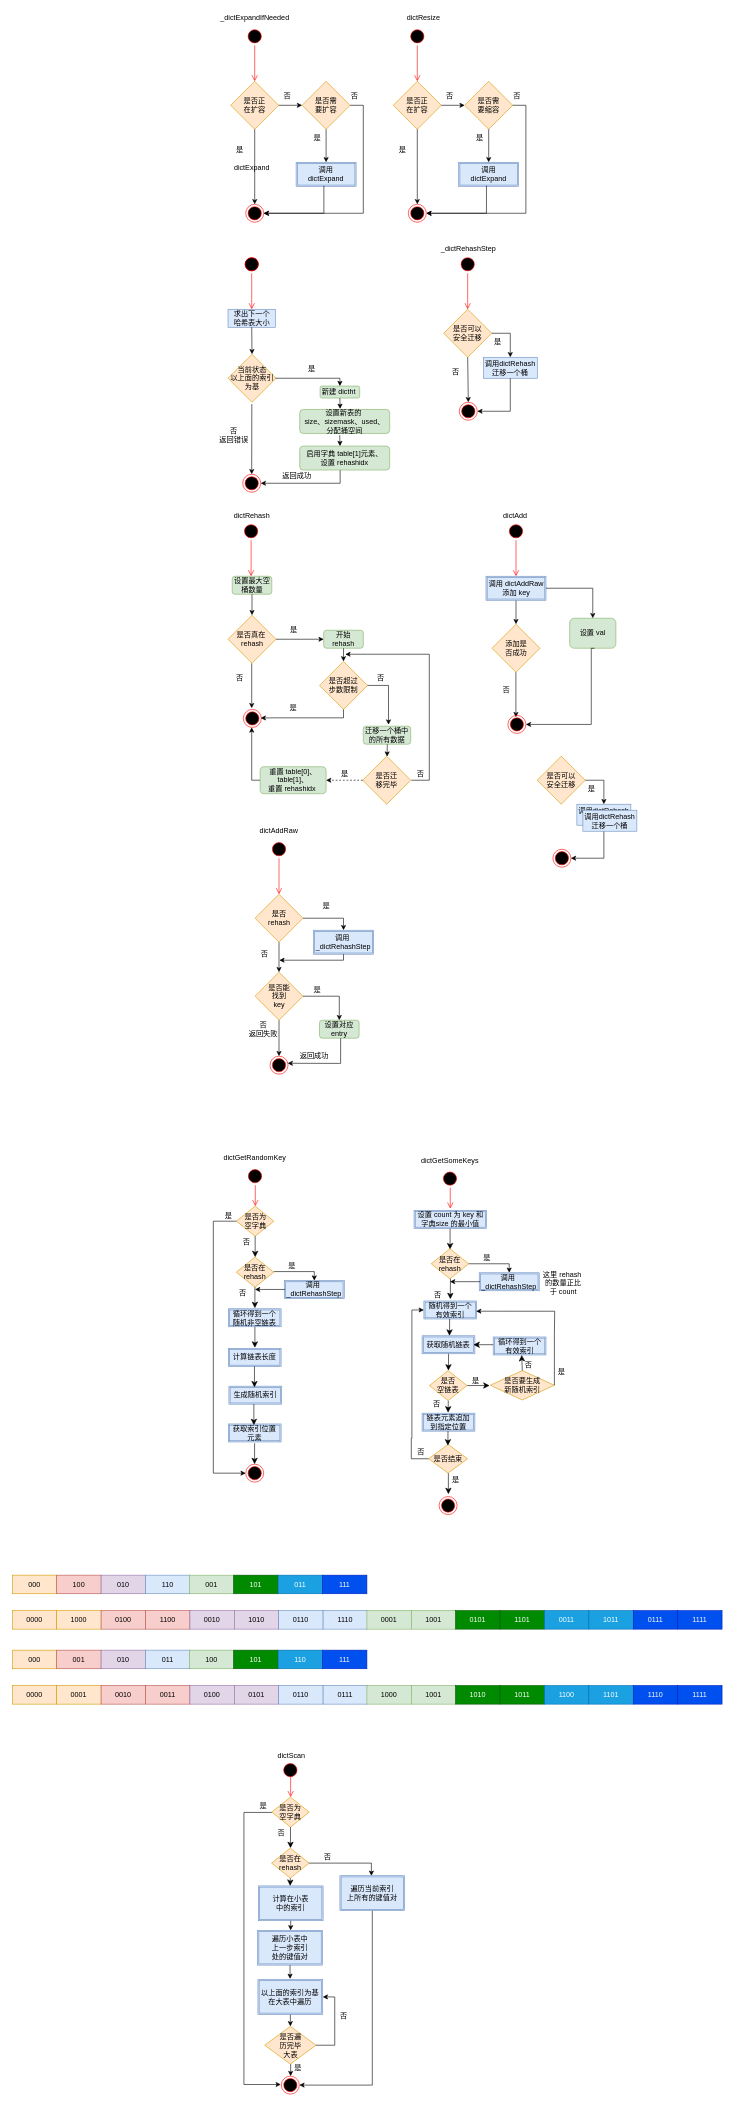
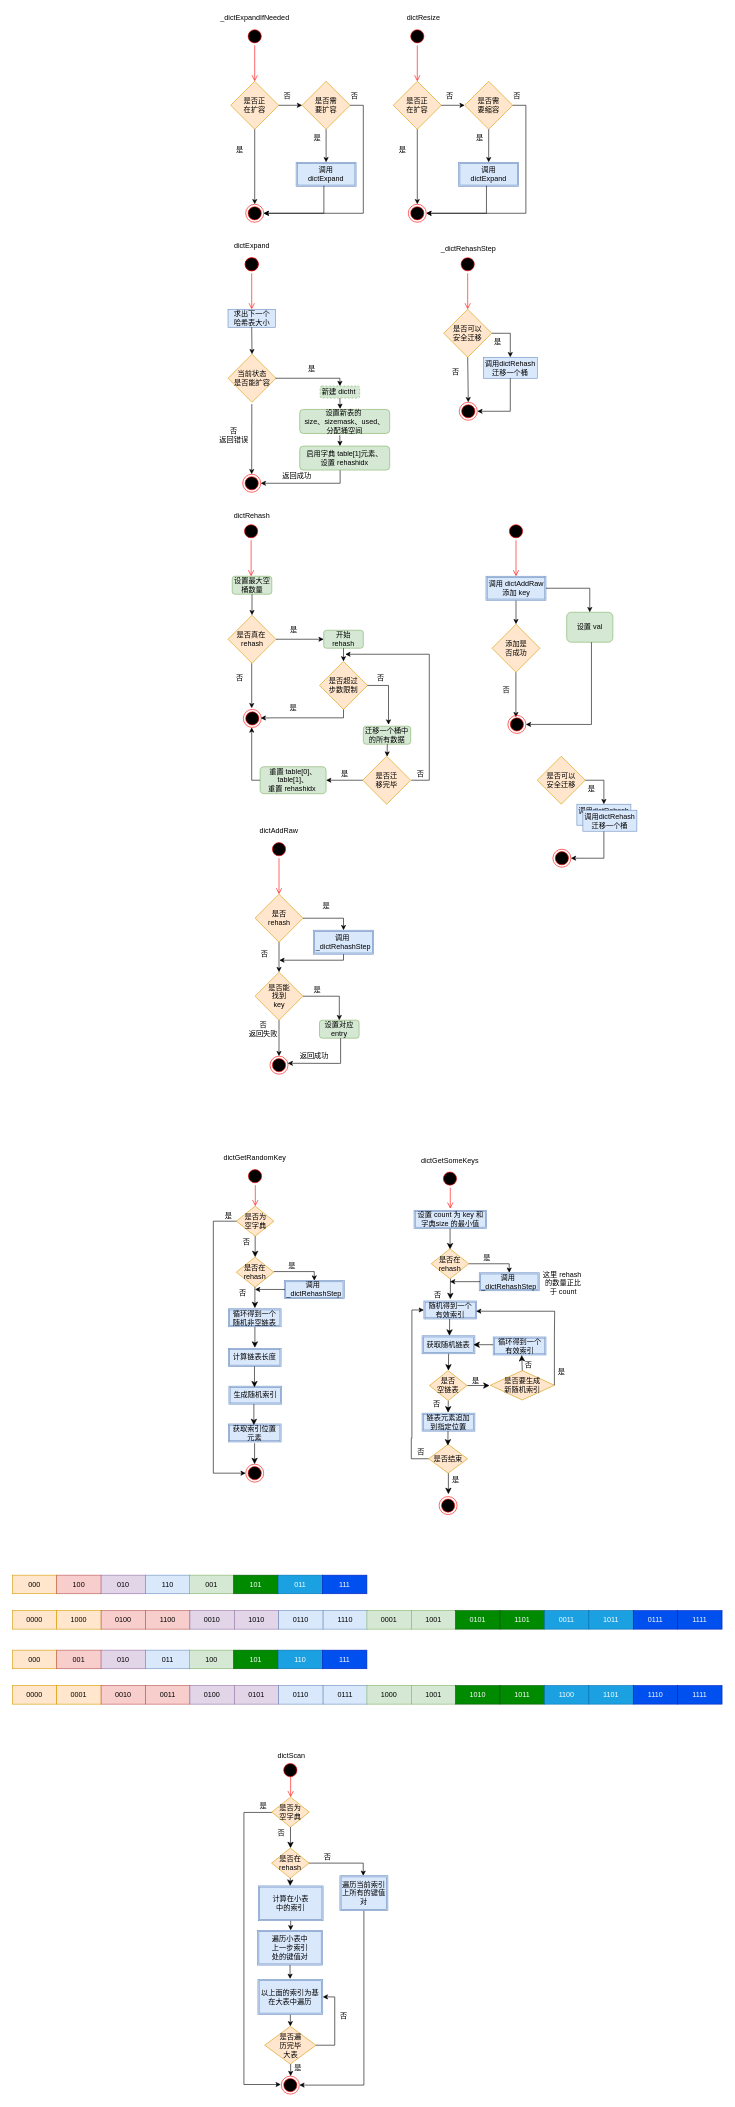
(252, 168) -> (252, 246)
(252, 378) -> (252, 378)
(340, 392) -> (340, 392)
(515, 516) -> none
(593, 633) -> (590, 627)
(346, 780) -> (346, 780)
(372, 1893) -> (364, 1893)
